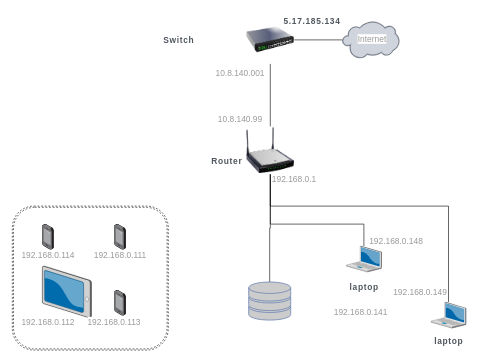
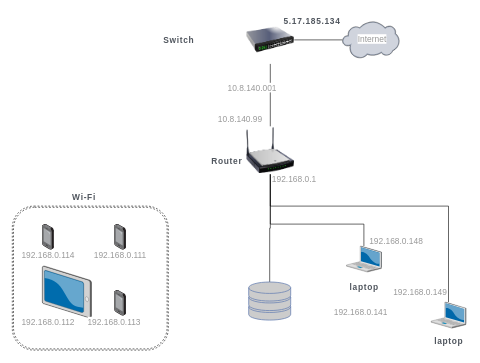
(240, 73) -> (252, 88)
none -> (84, 197)
